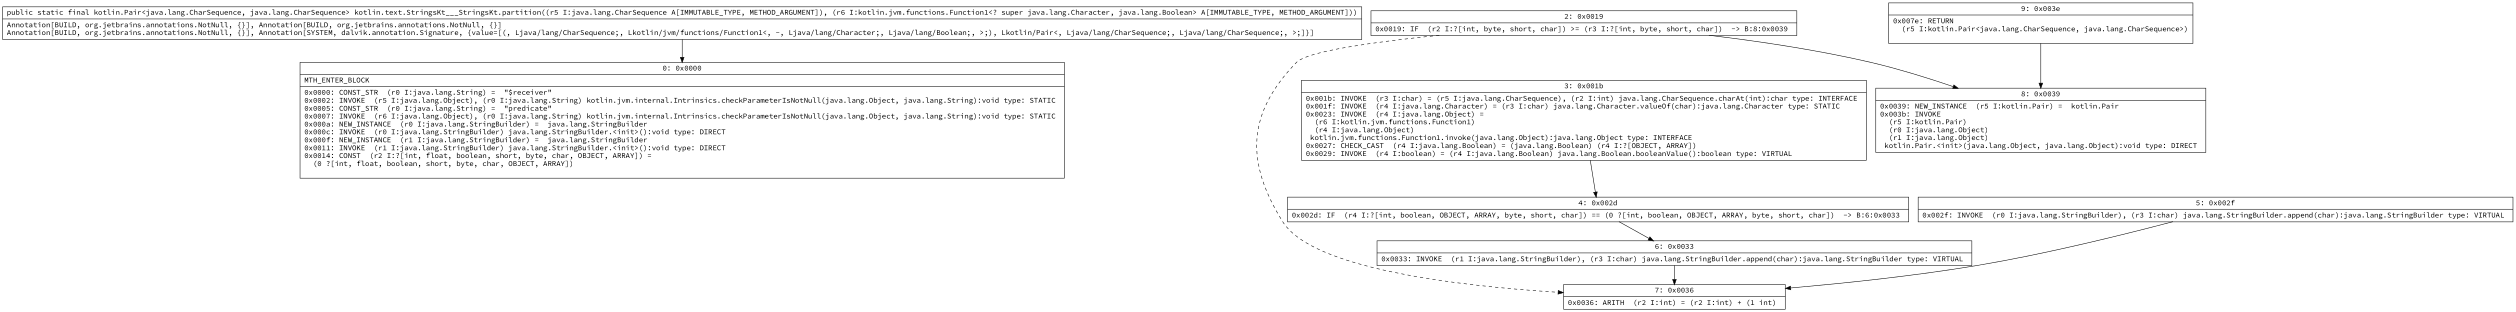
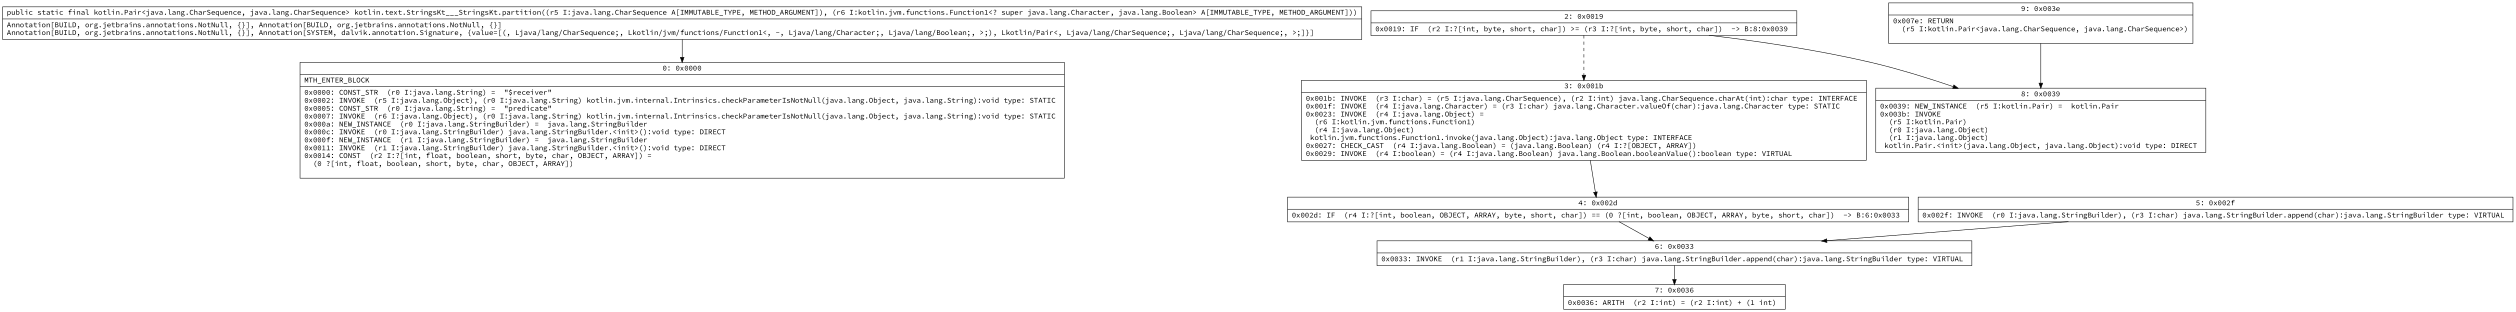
(1275, 208) -> (1584, 55)
(1984, 264) -> (1948, 231)
